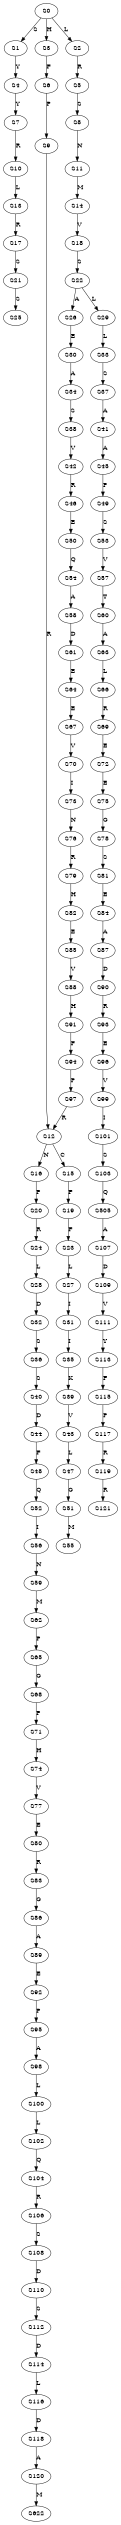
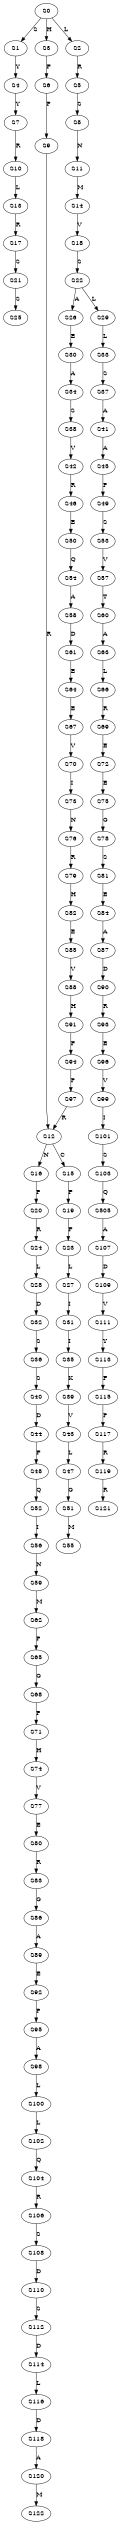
(36, 2514) -> (36, 2514)
